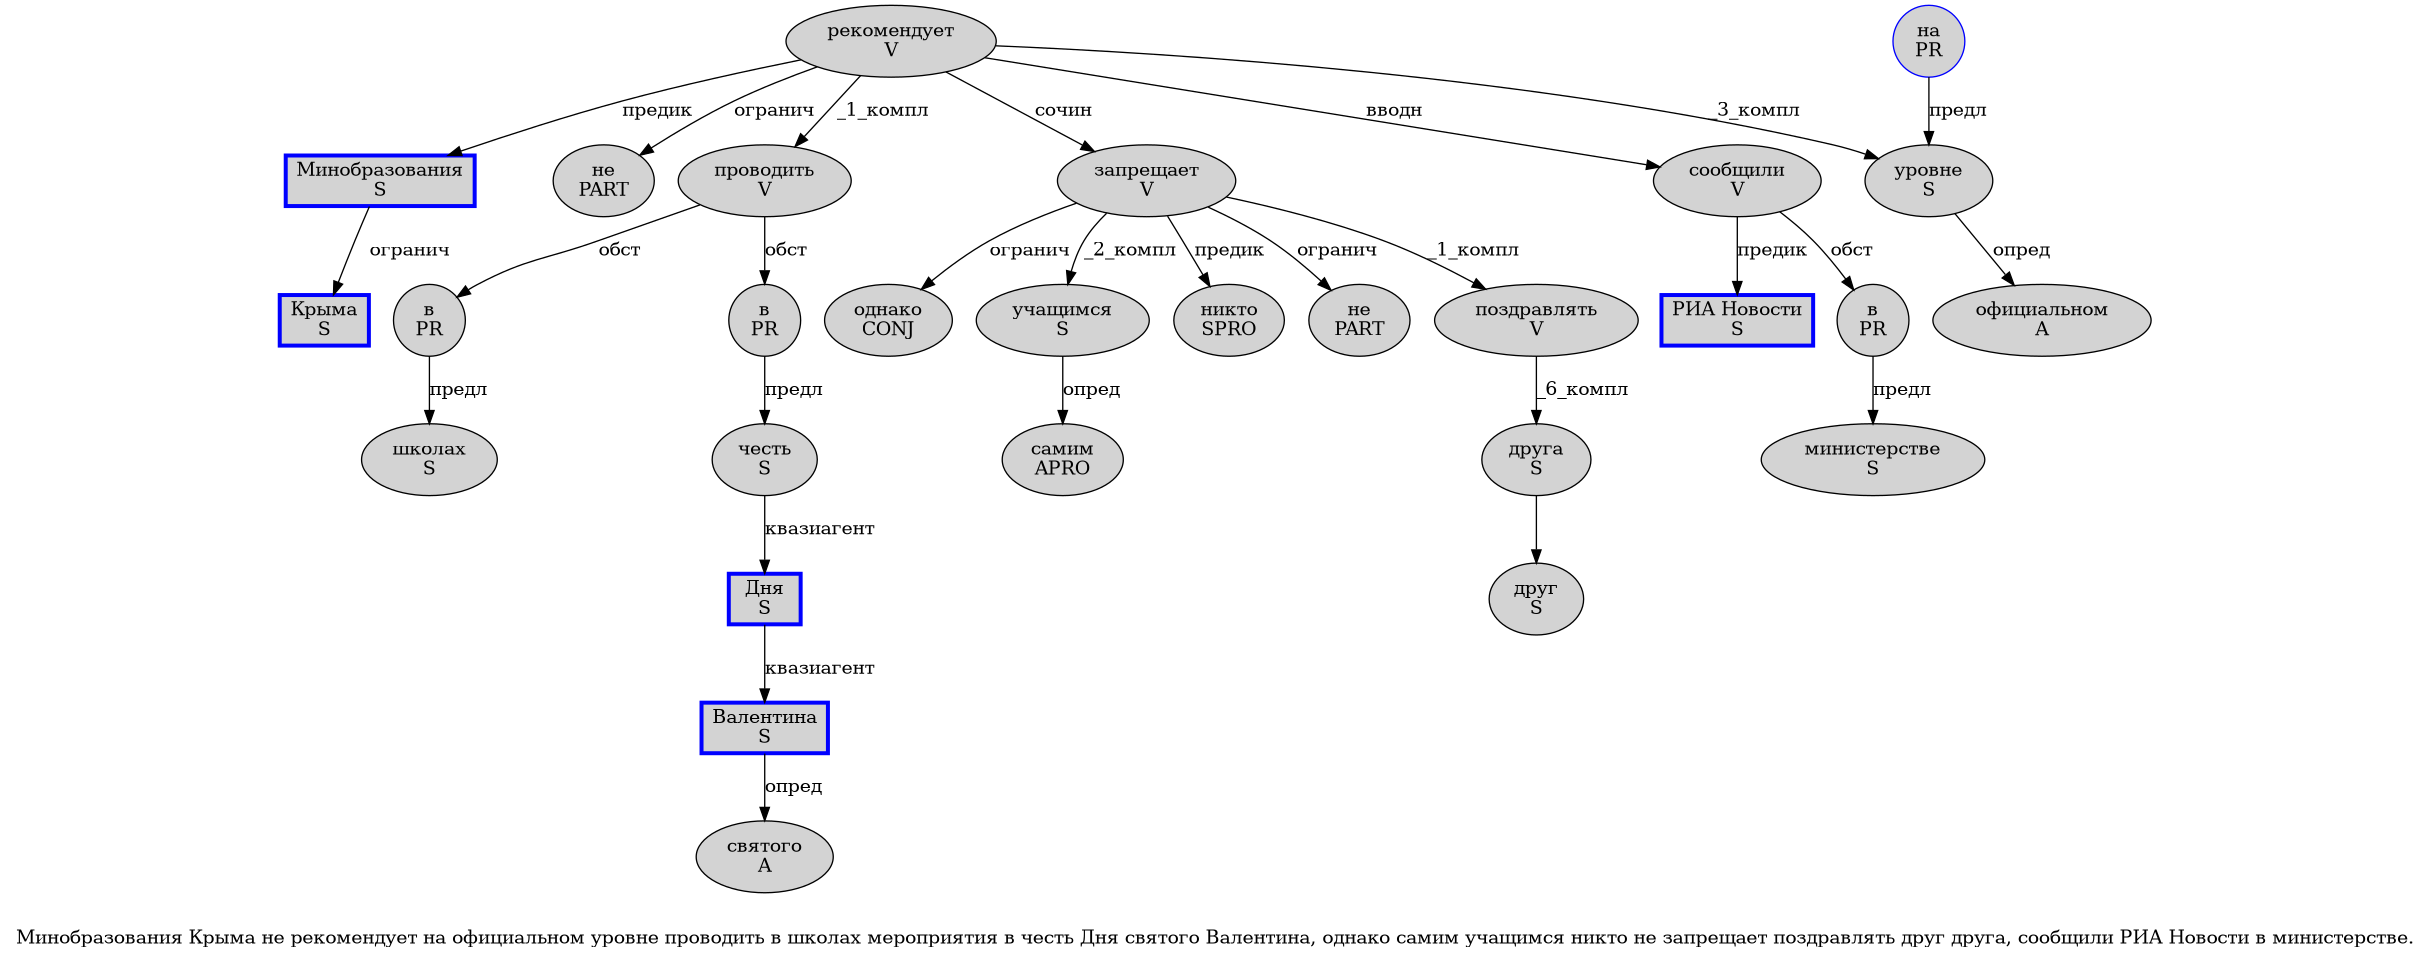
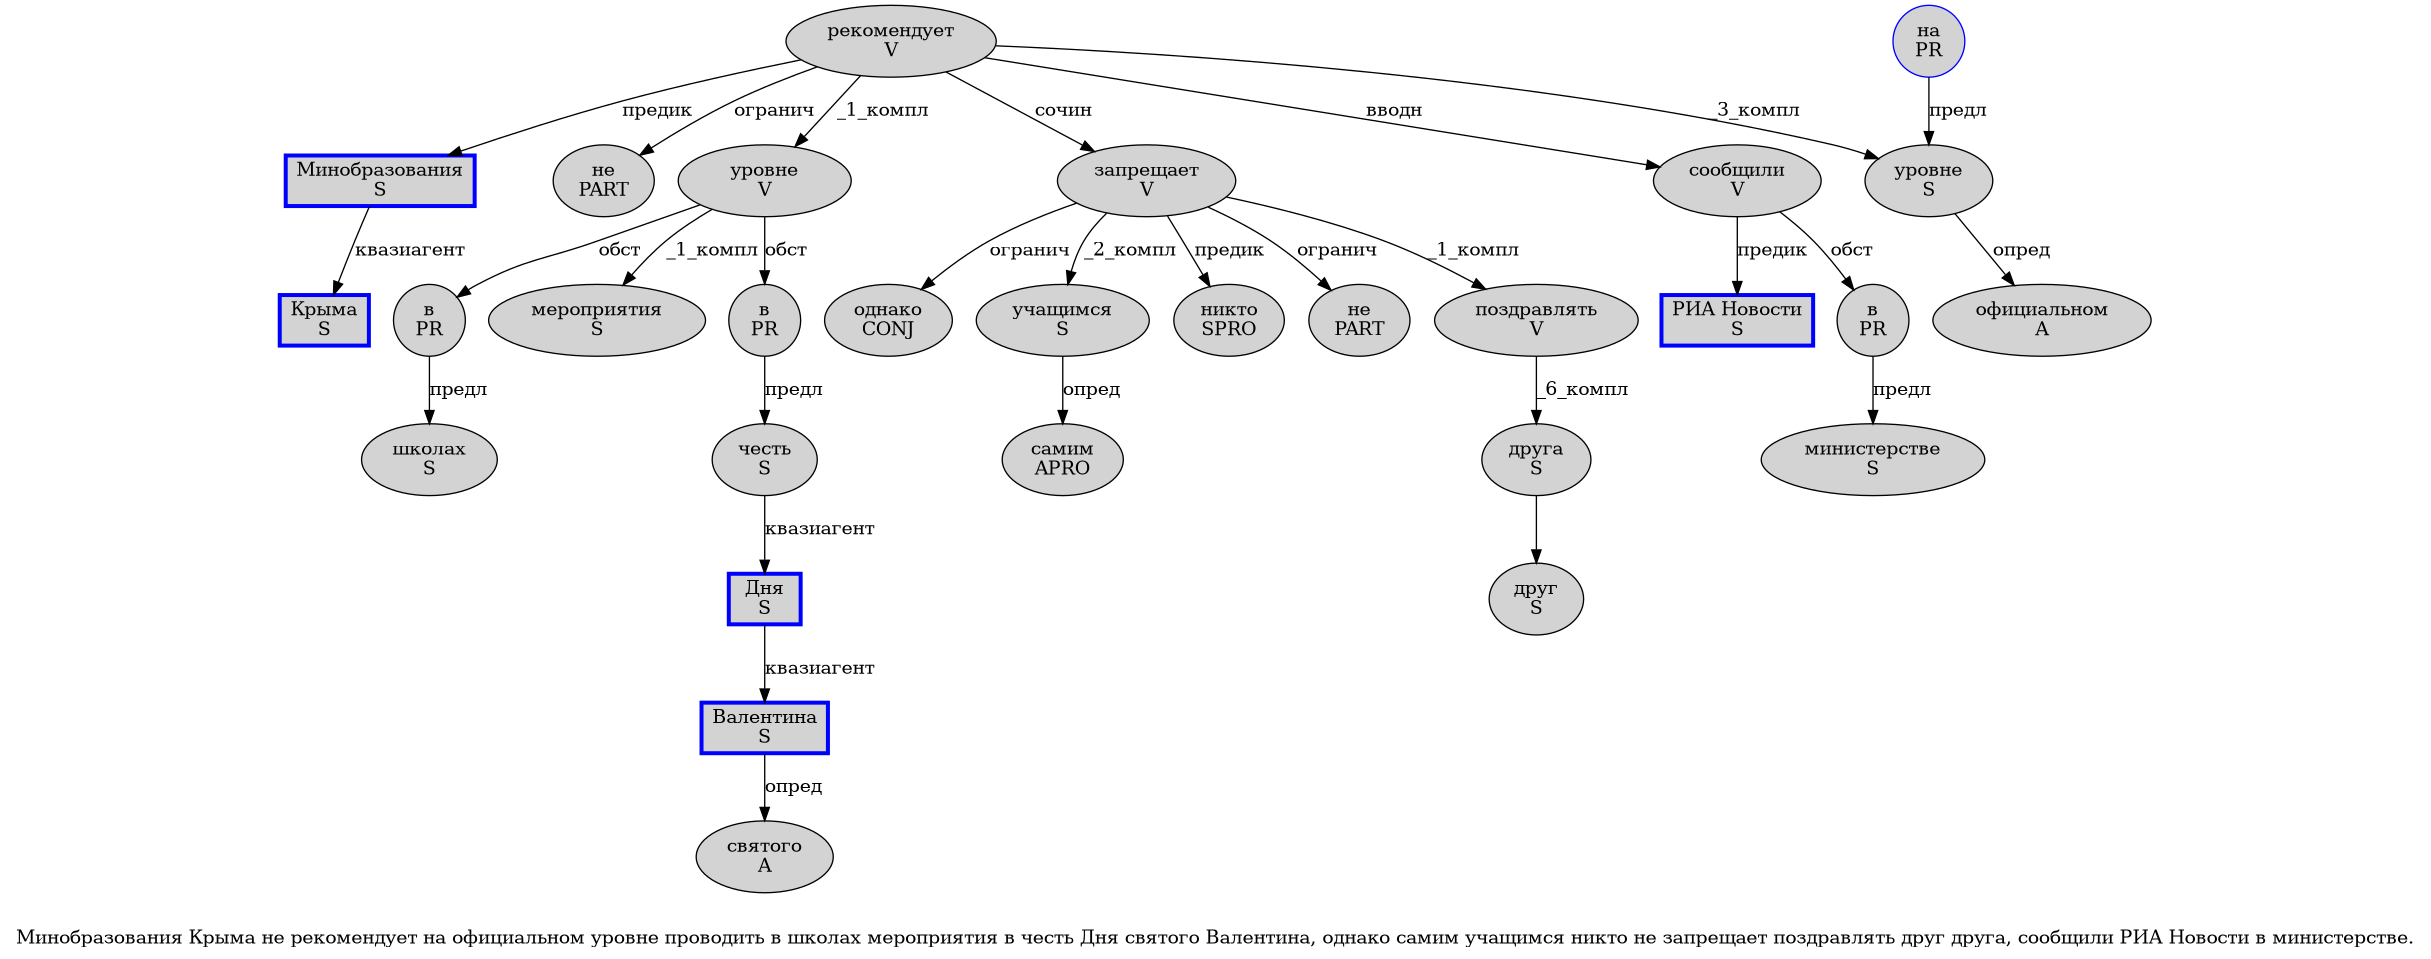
(765, 181) -> (765, 181)
(410, 251) -> (410, 251)
none -> (597, 320)
